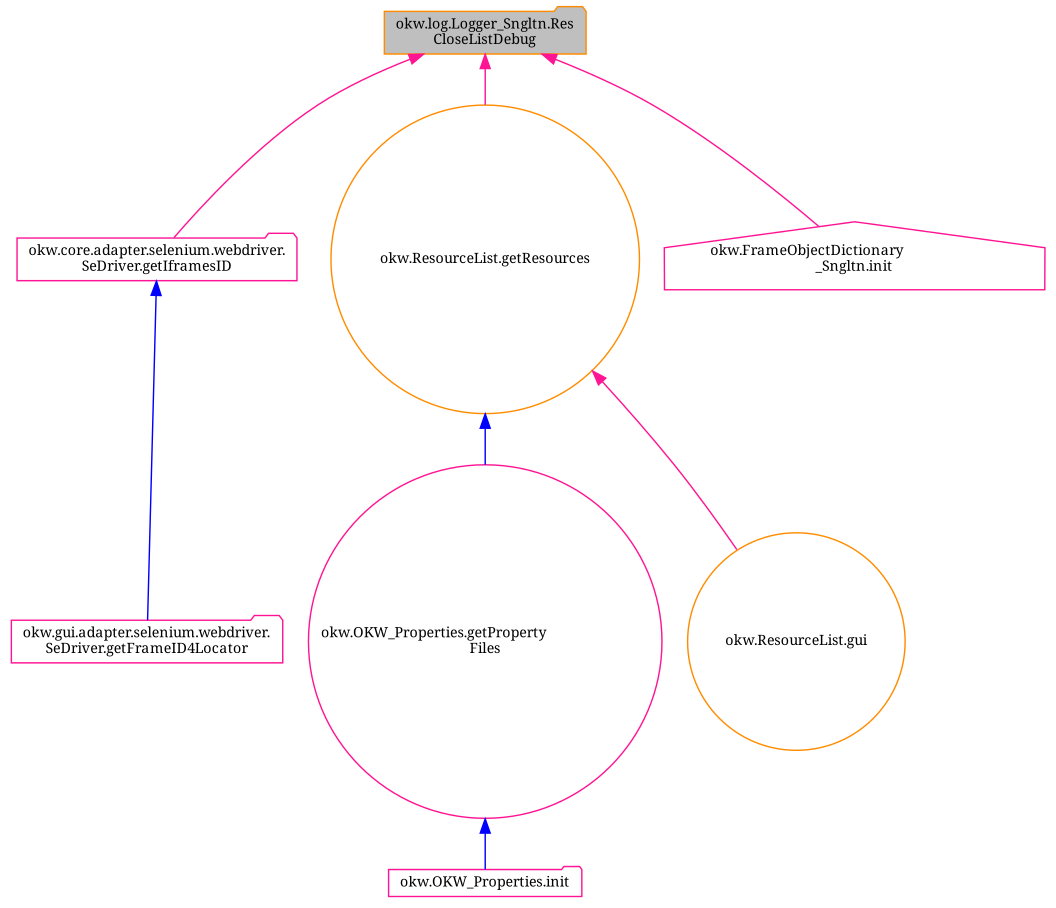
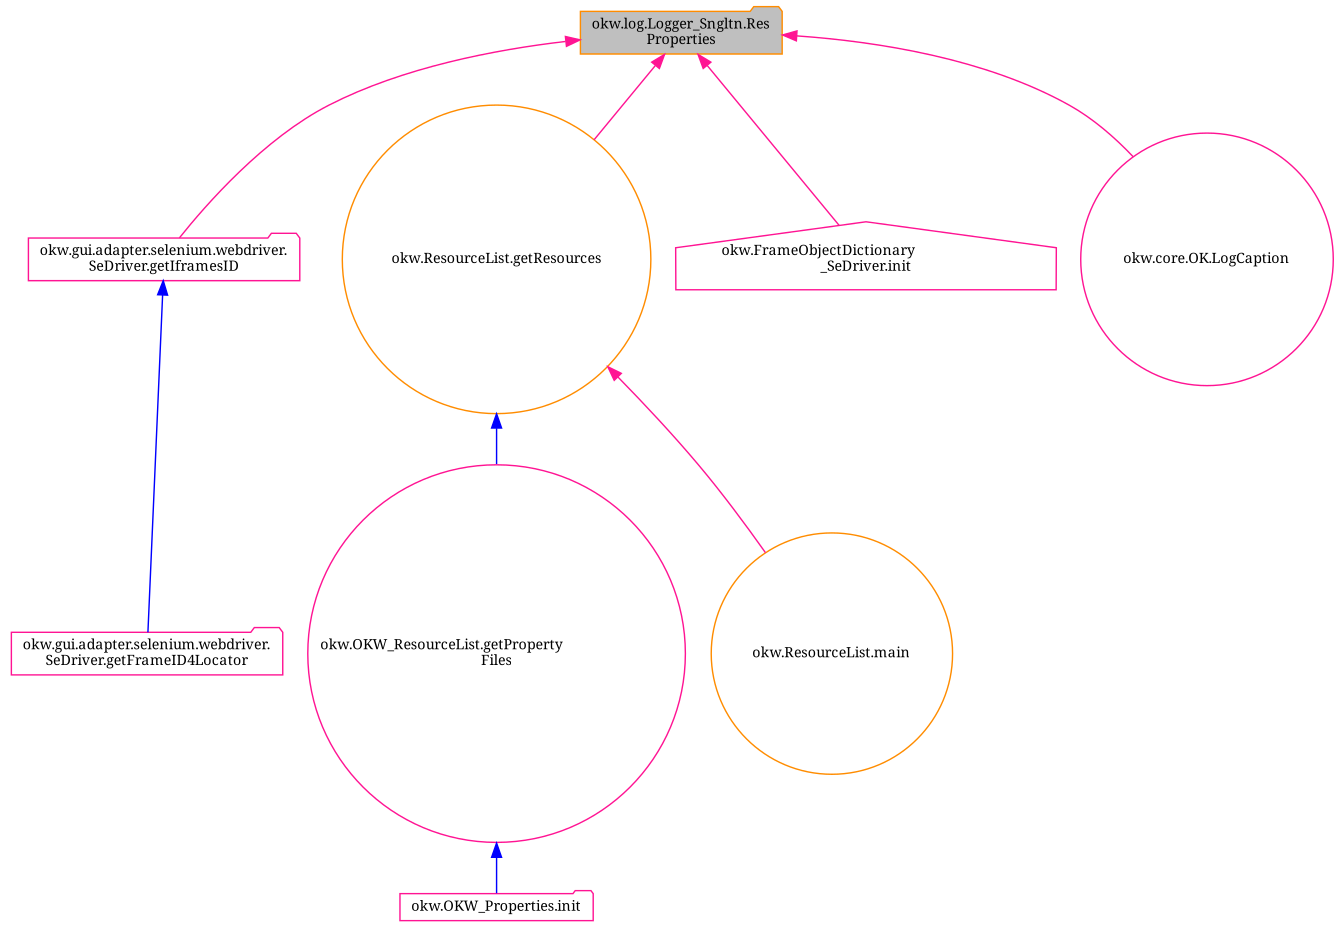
(485, 33) -> (681, 33)
(157, 259) -> (164, 259)
(855, 259) -> (866, 259)
none -> (1207, 259)
(485, 642) -> (497, 654)
(796, 642) -> (832, 654)
